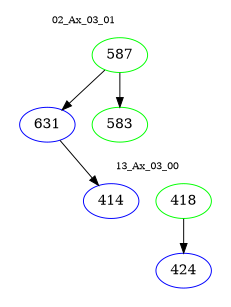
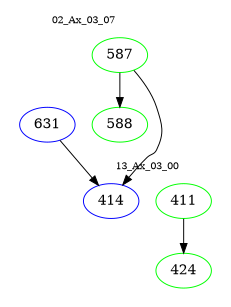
(84, 21) -> (84, 21)
(87, 87) -> (162, 126)
(120, 125) -> (120, 125)
(184, 201) -> (184, 201)
(184, 271) -> (184, 271)
